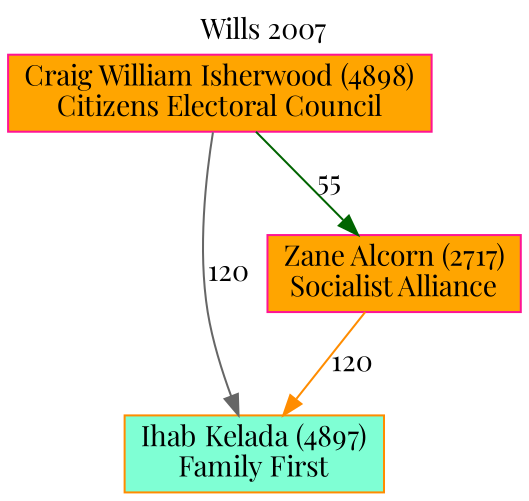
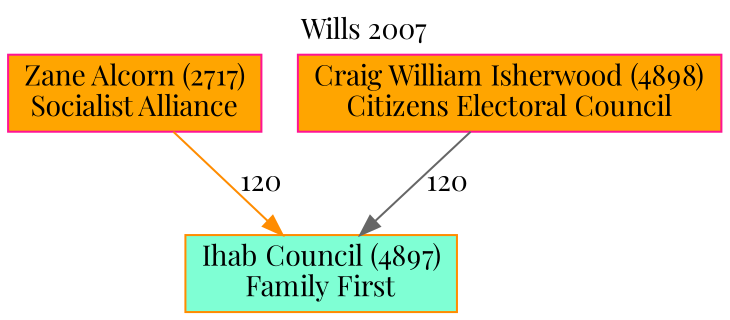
(300, 176) -> none
(254, 454) -> (321, 274)
